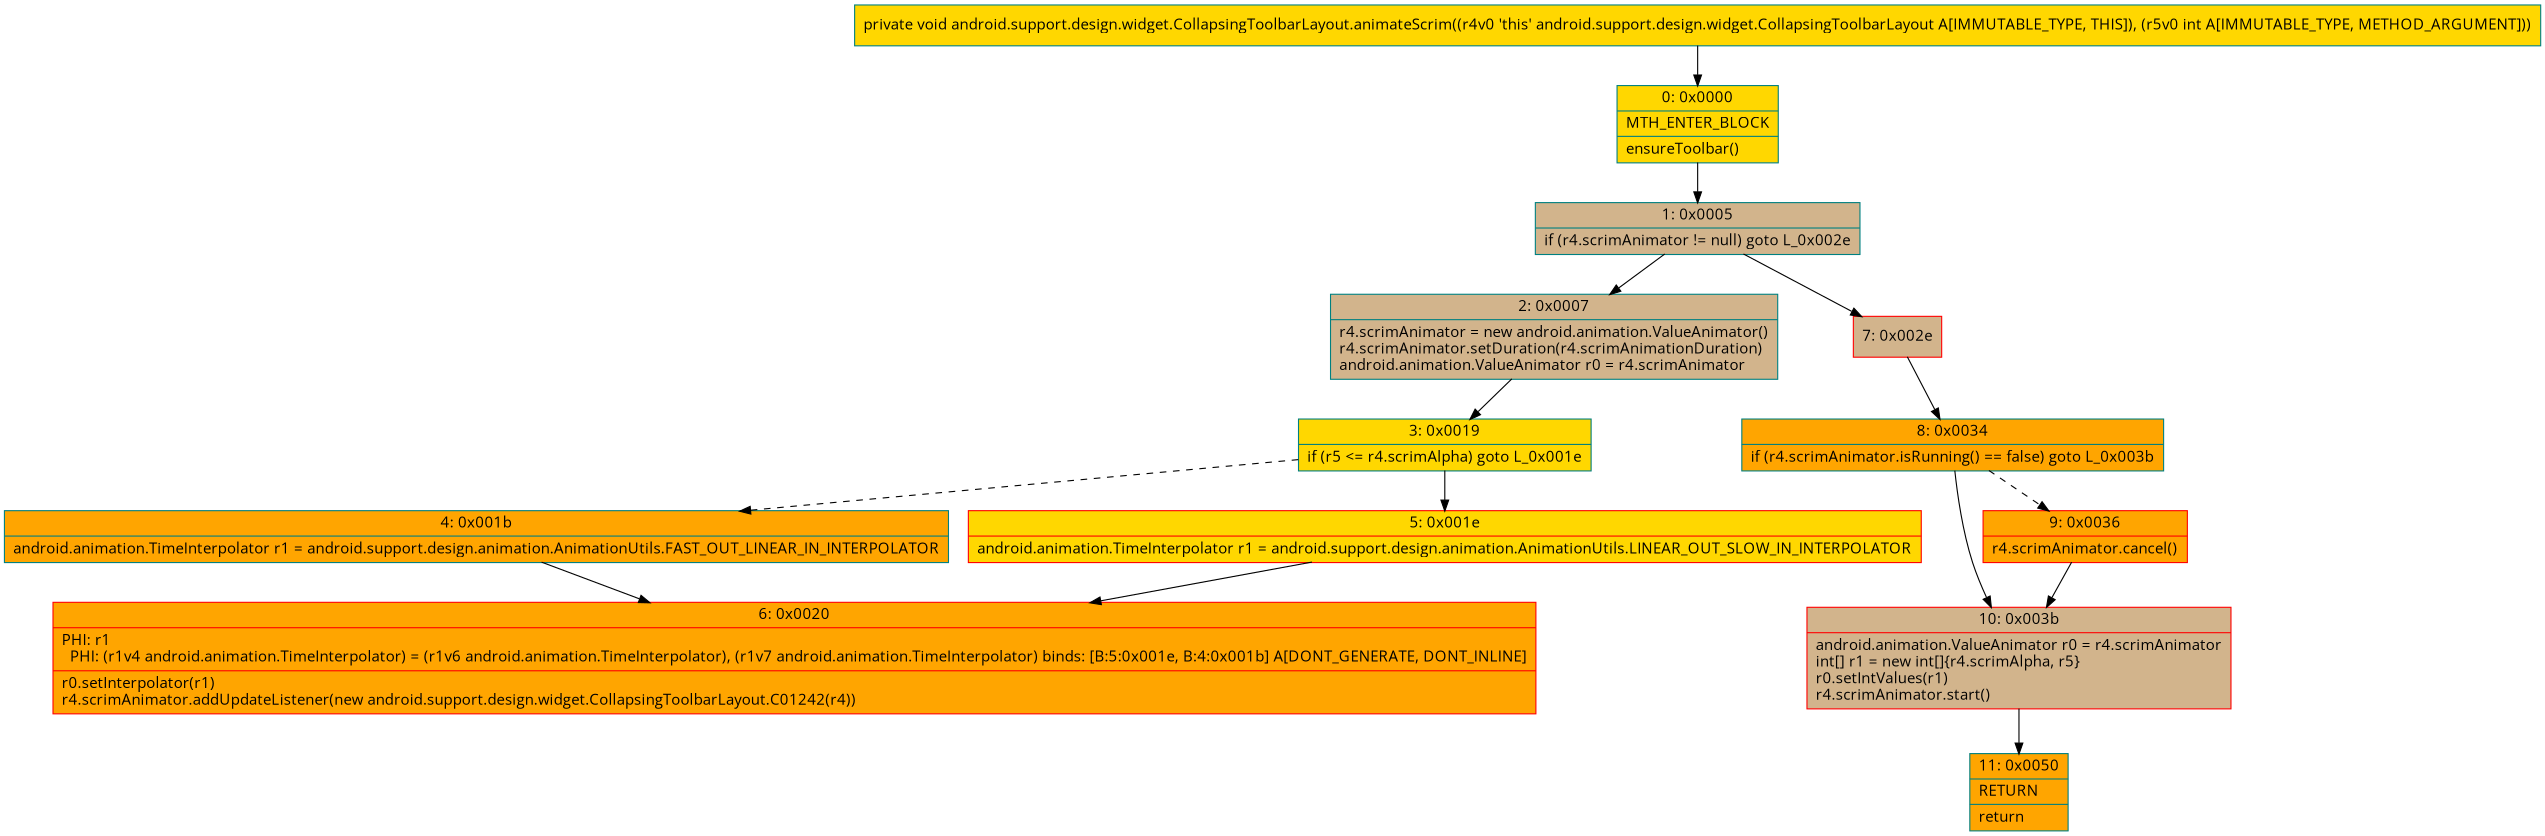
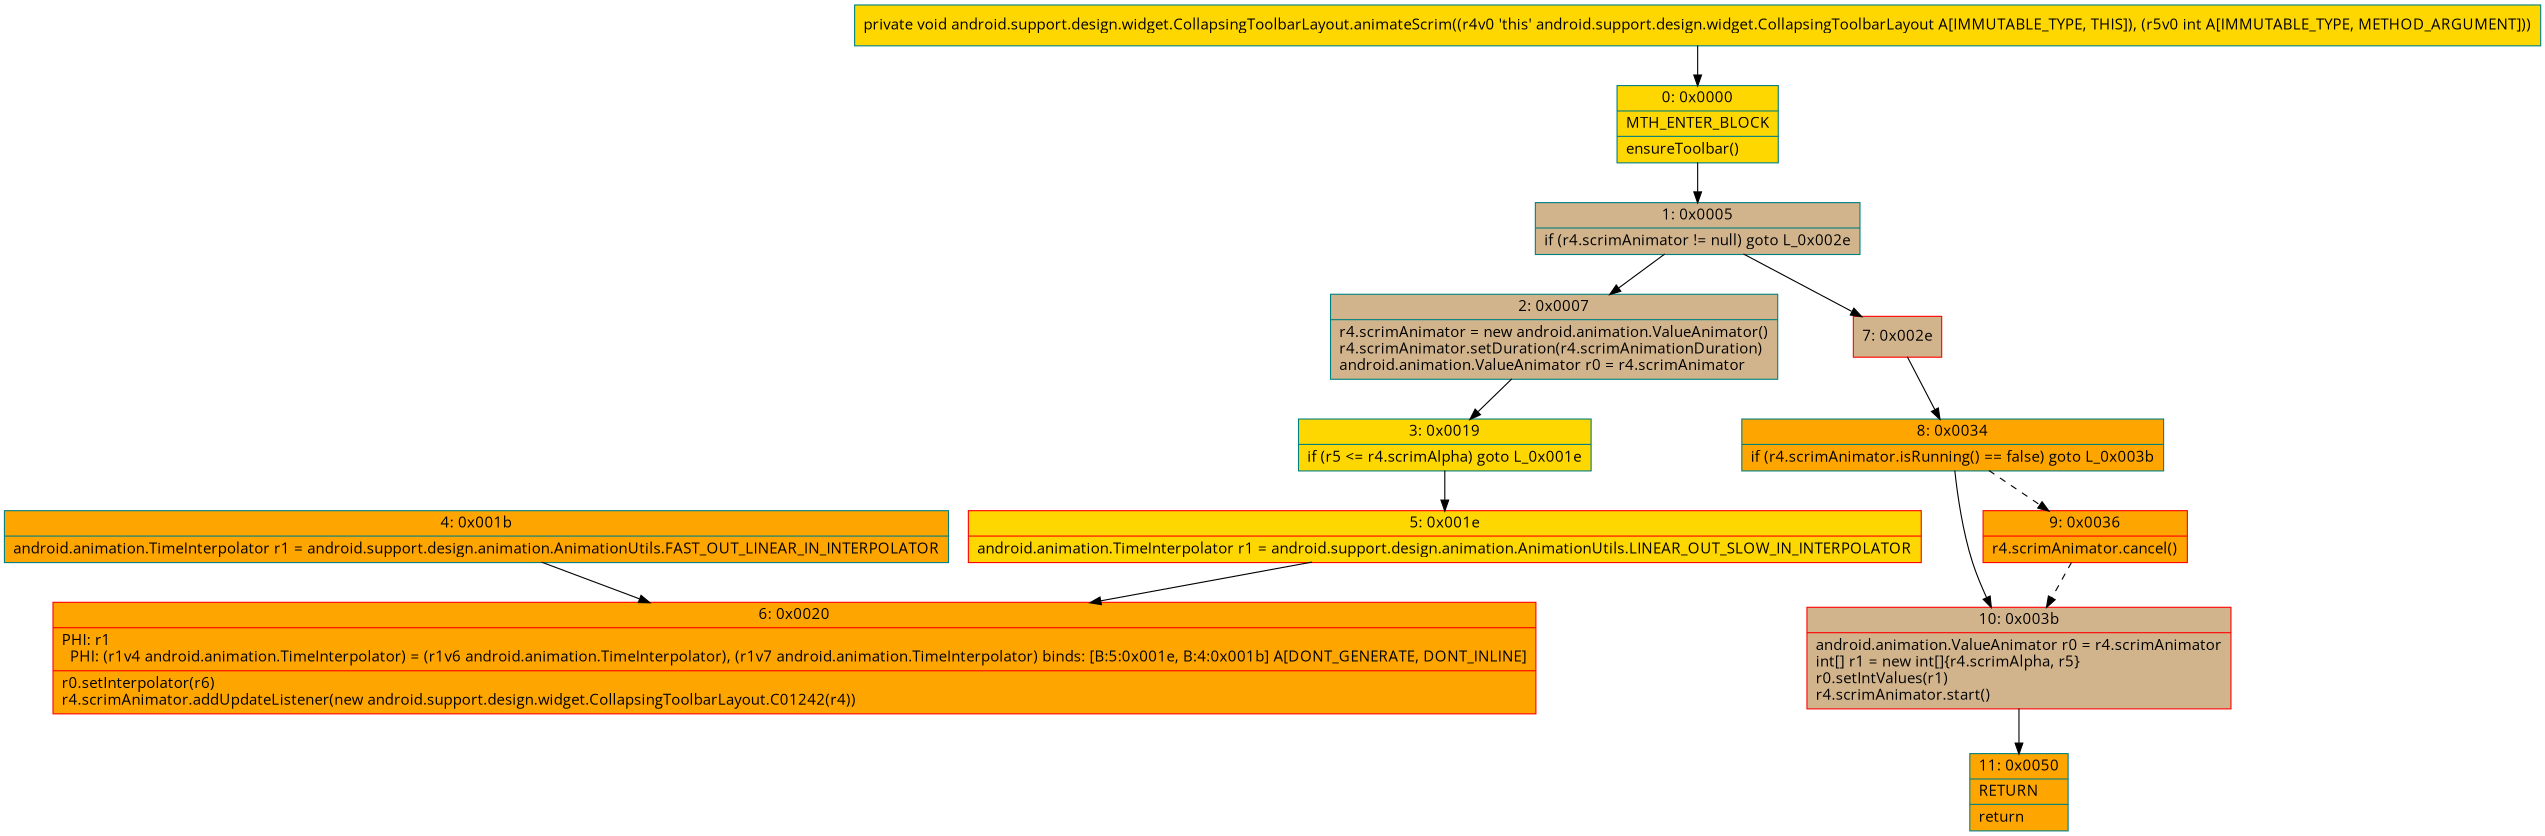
(1024, 485) -> none
(2062, 580) -> (2062, 580)
(139, 683) -> (139, 683)
